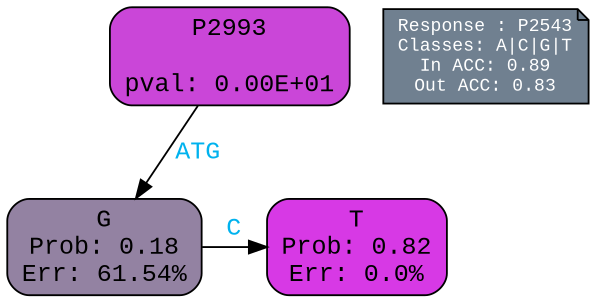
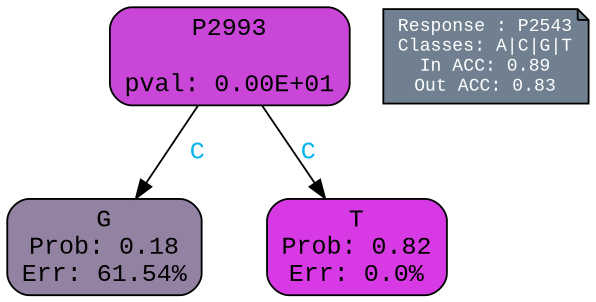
(198, 152) -> (198, 152)
(225, 247) -> (288, 144)
